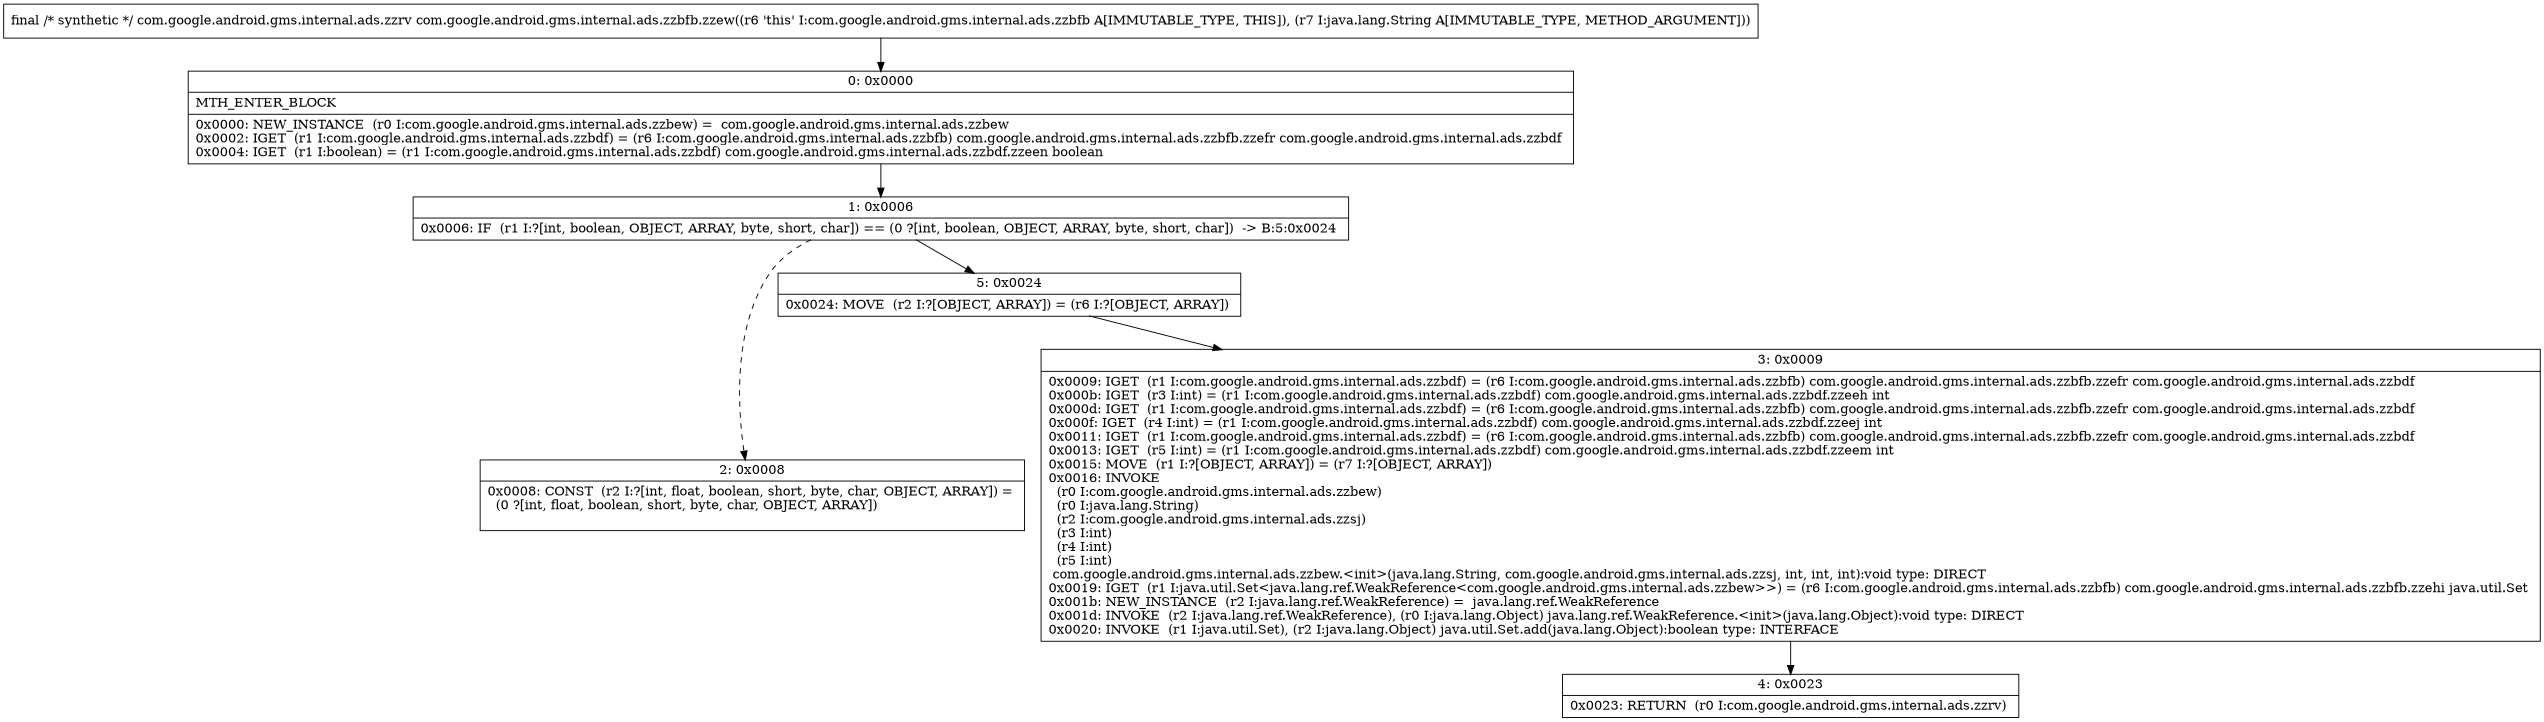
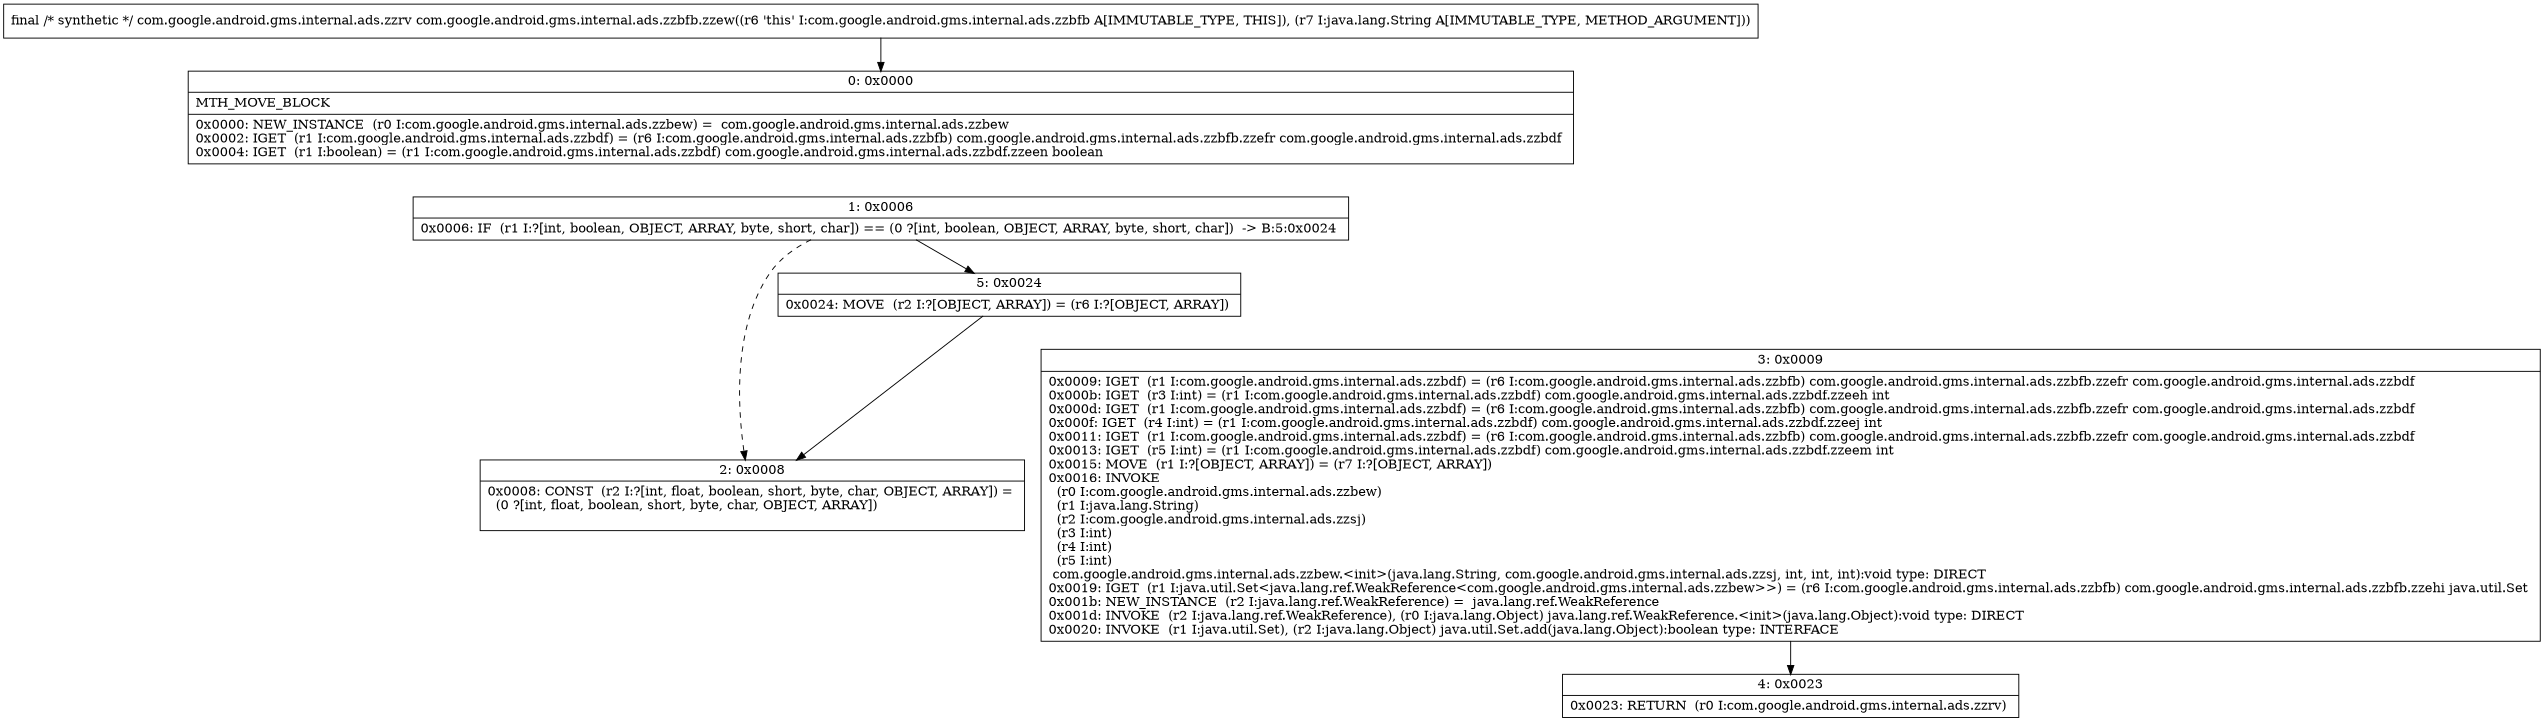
(266, 103) -> (263, 103)
(881, 176) -> none
(1151, 332) -> (893, 385)
(1124, 506) -> (1124, 506)
